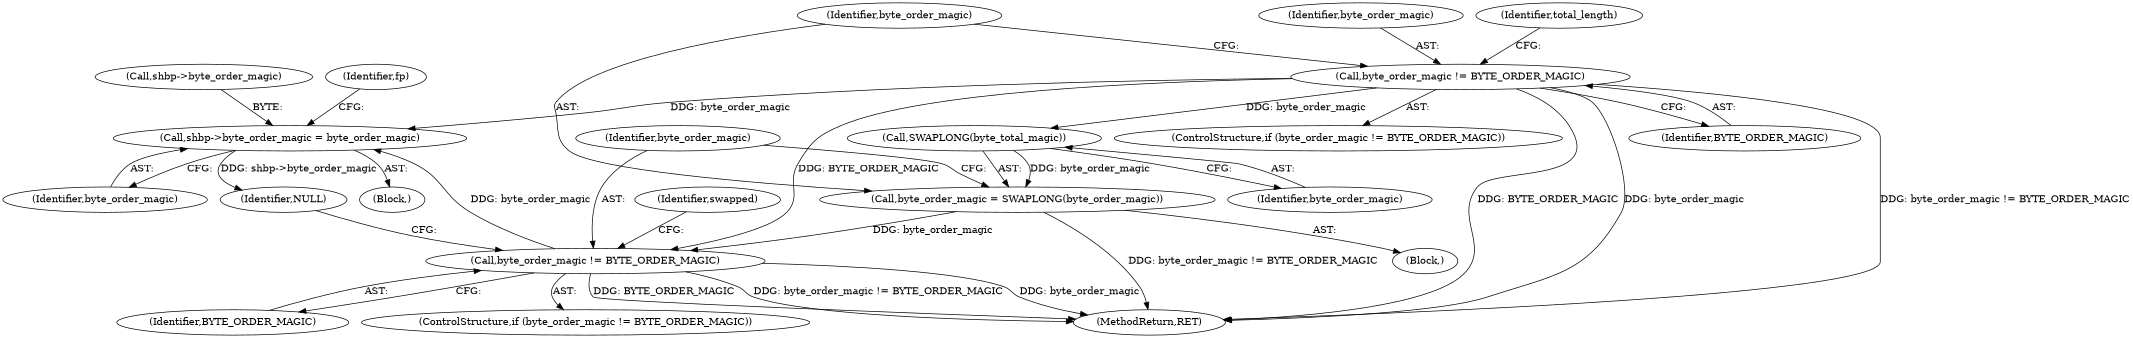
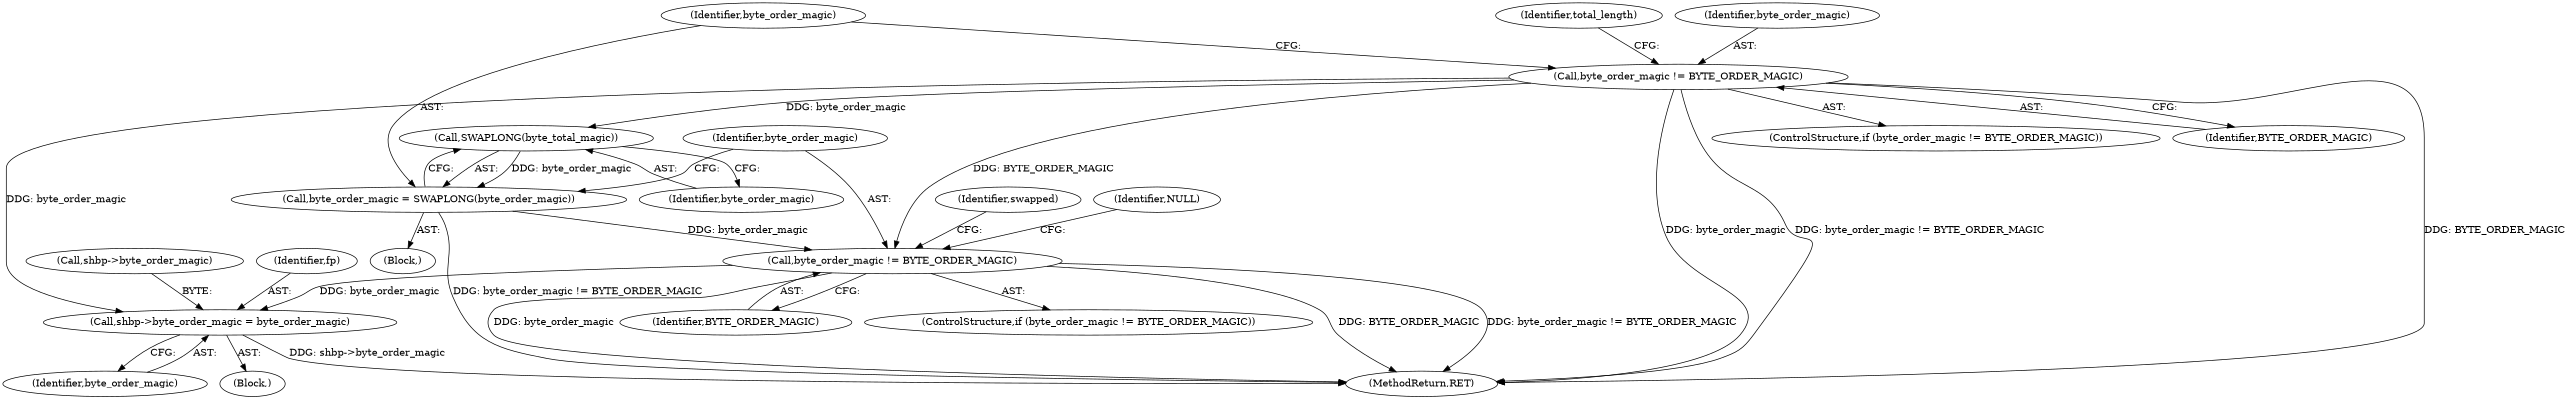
(353, 108) -> (281, 292)
none -> (430, 162)
(218, 170) -> (787, 381)
